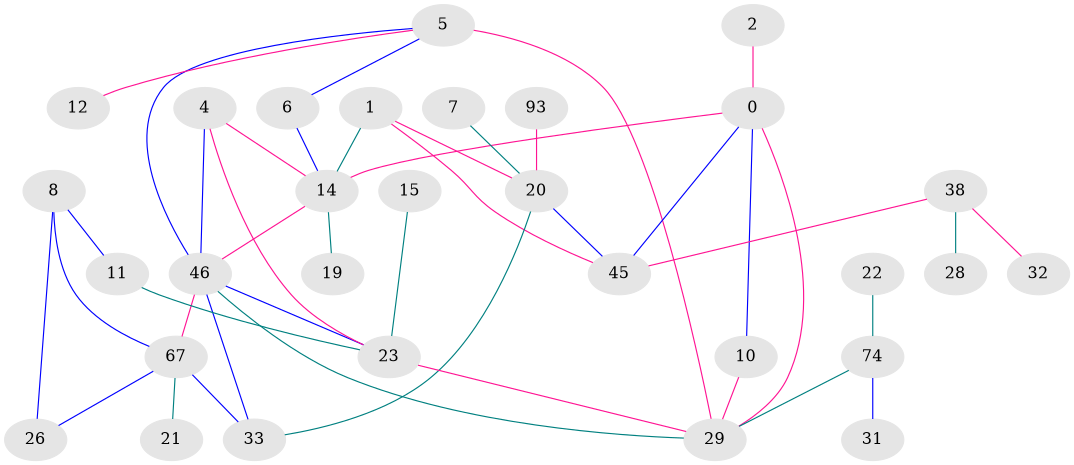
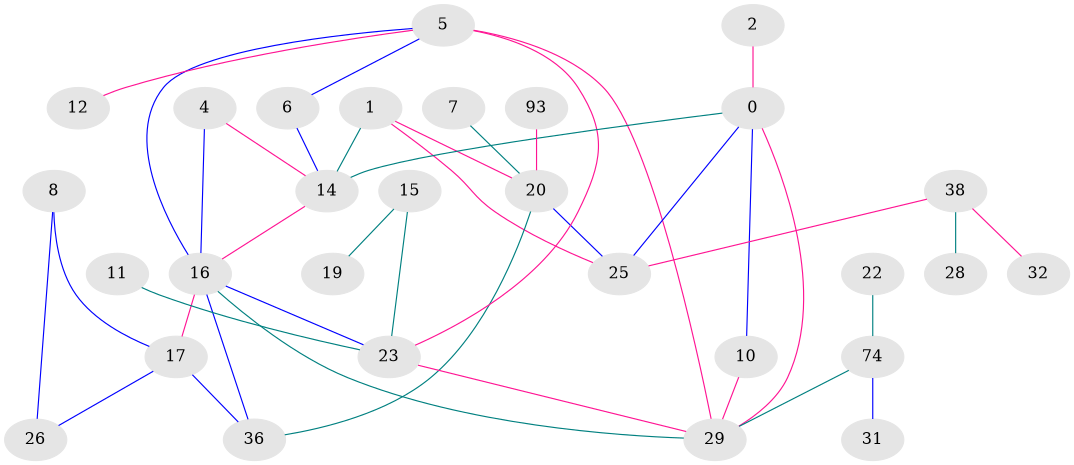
(544, 137) -> (544, 137)
(86, 233) -> none
(330, 233) -> (371, 233)
(263, 255) -> (586, 194)
(200, 274) -> (200, 274)
(619, 274) -> (619, 274)
(176, 357) -> (176, 357)
(172, 440) -> none
(254, 440) -> (254, 440)
